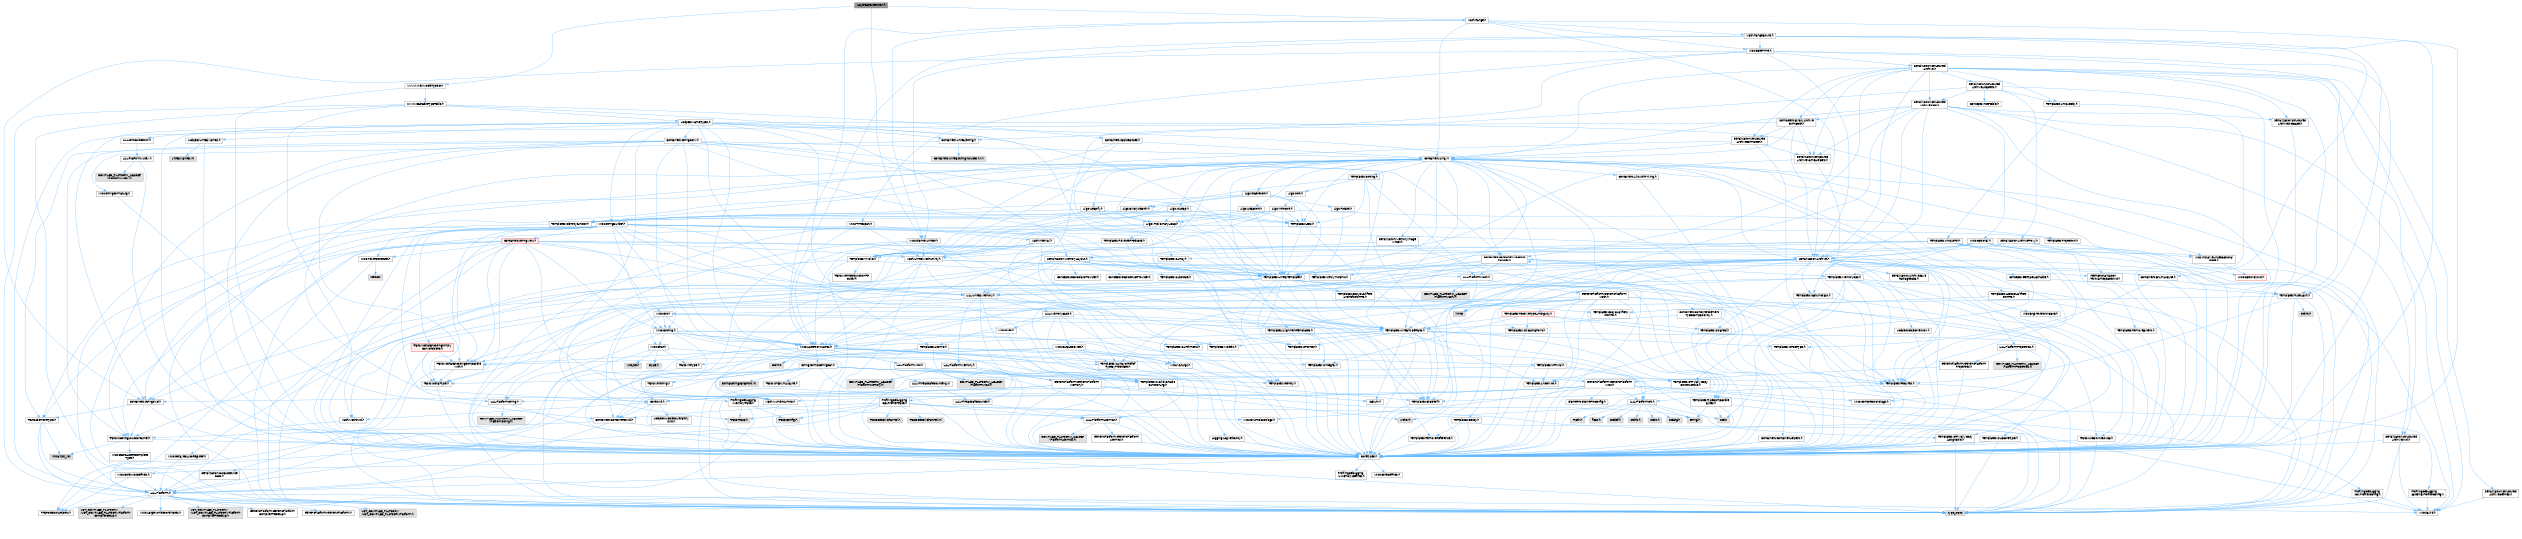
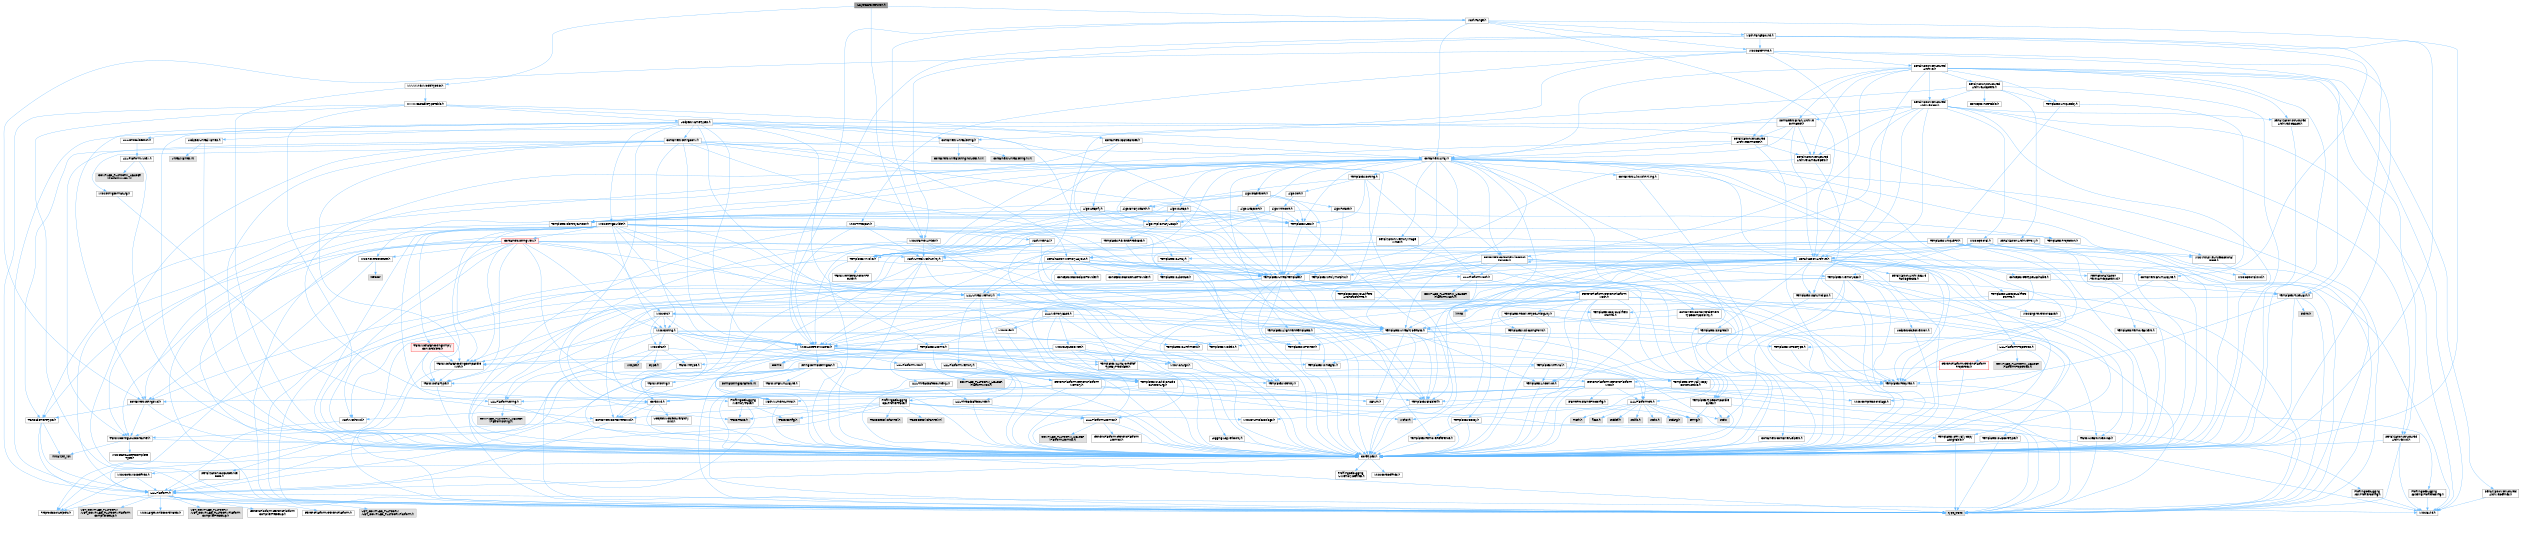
none -> (1013, 159)
(2251, 277) -> (2251, 277)
(1528, 314) -> (1528, 314)
(1528, 321) -> none
(1964, 366) -> (1964, 366)
(871, 384) -> none
(187, 457) -> none
